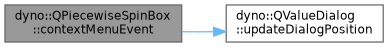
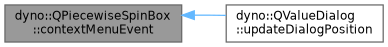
(198, 32) -> (210, 15)
